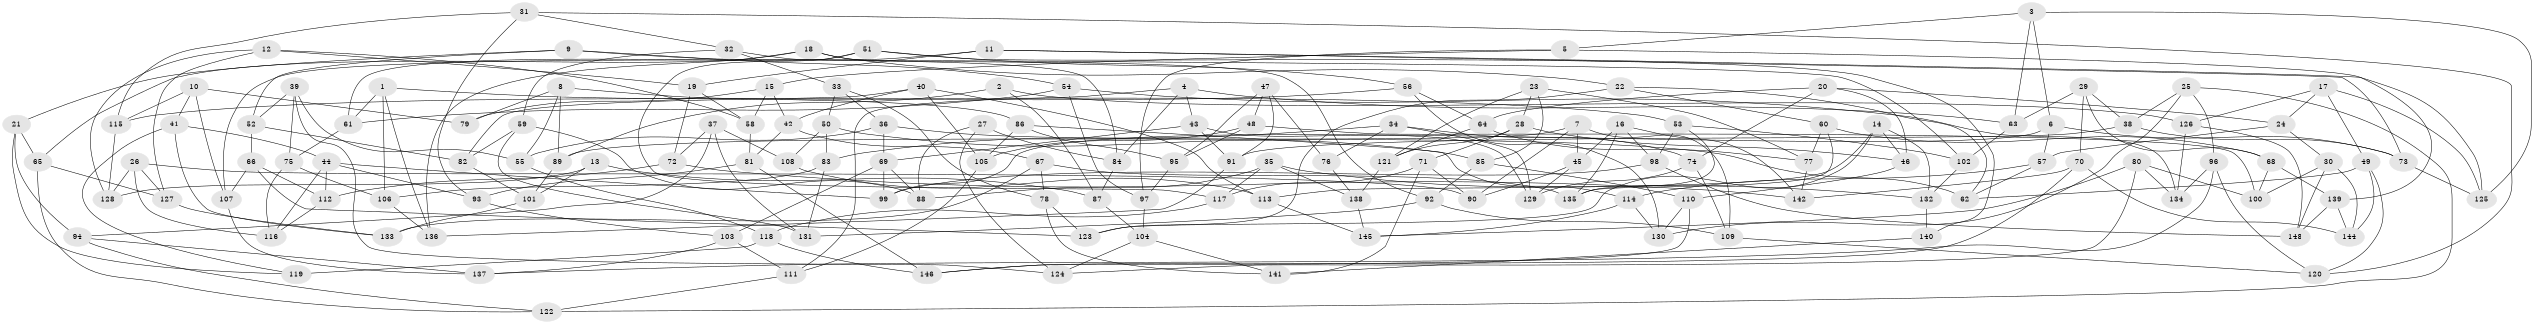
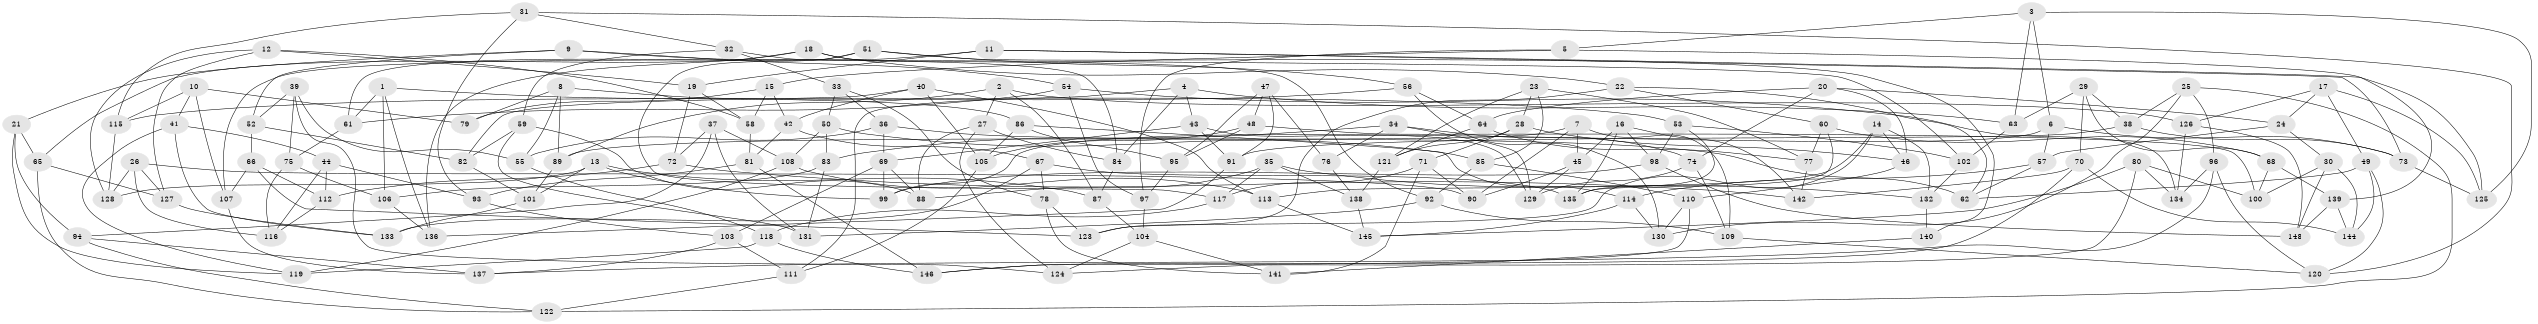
none -> (991, 106)
(605, 182) -> (744, 192)
none -> (546, 229)
